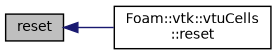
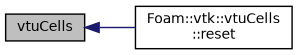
(35, 28) -> (45, 28)
